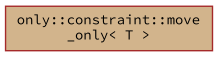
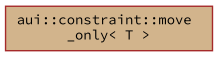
(109, 28) -> (109, 28)
